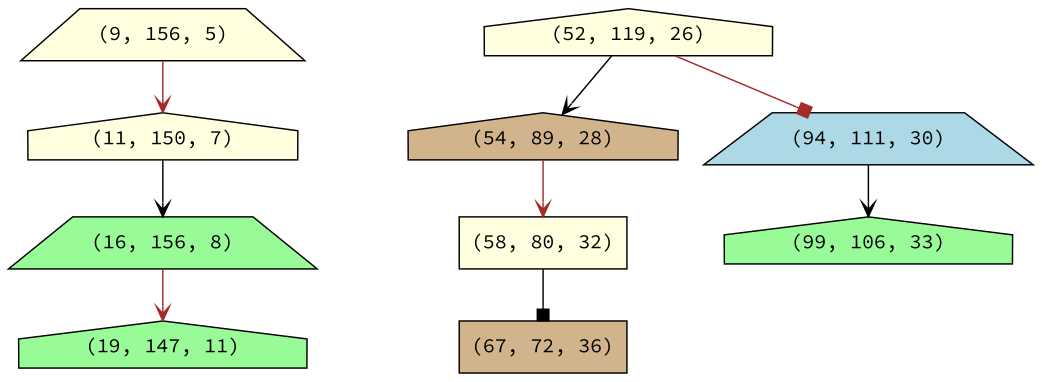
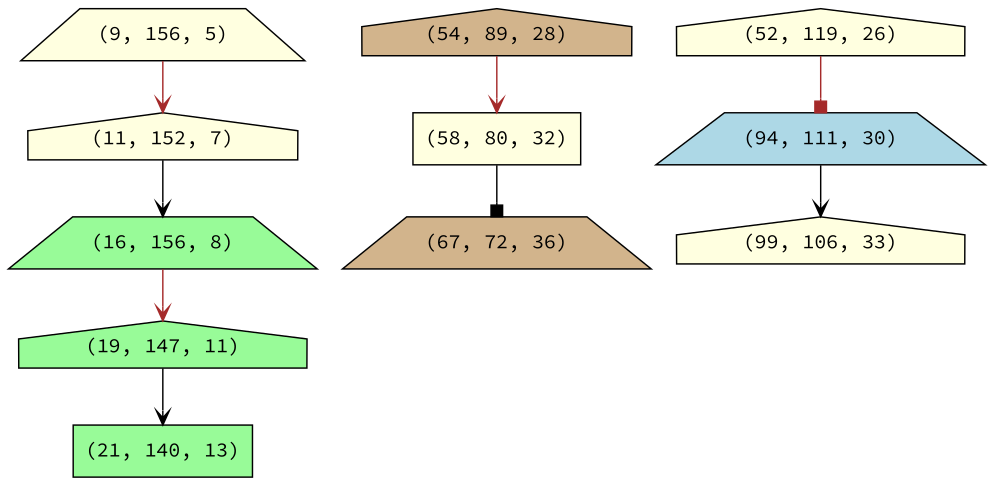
(592, 80) -> none
(163, 139) -> (163, 139)
(868, 243) -> (821, 243)
(543, 347) -> (497, 243)
none -> (163, 451)
